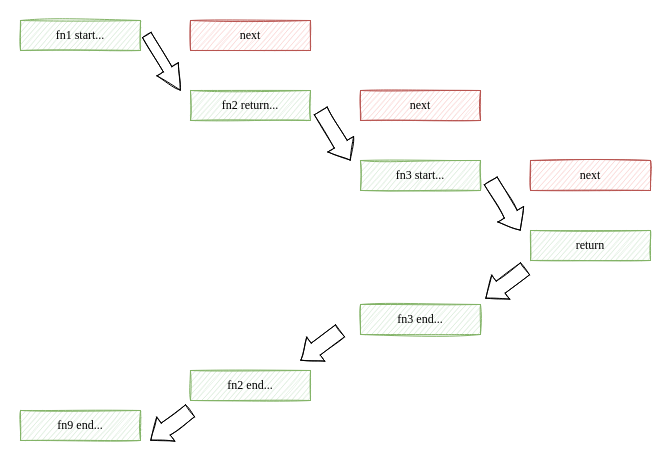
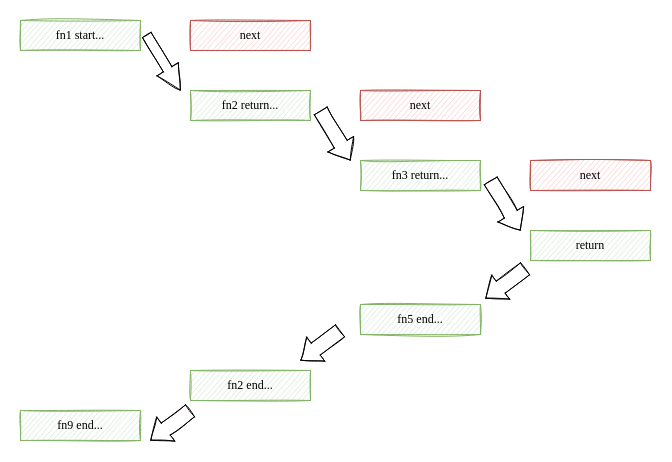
(421, 176) -> (421, 176)
(421, 320) -> (421, 320)
